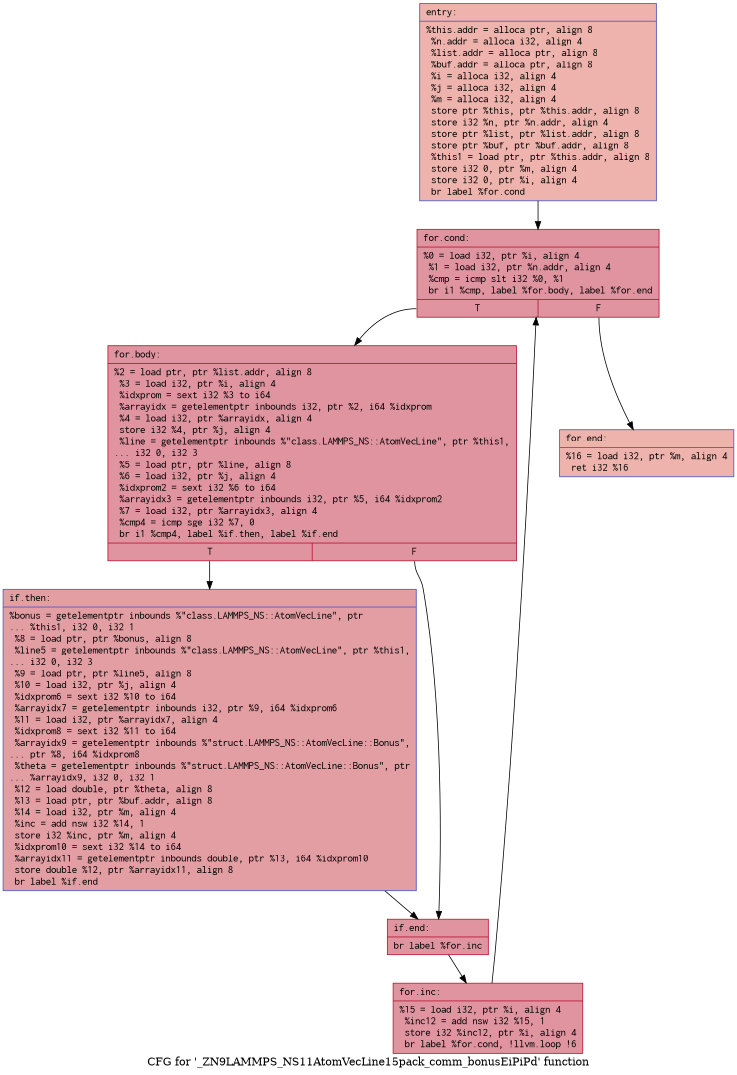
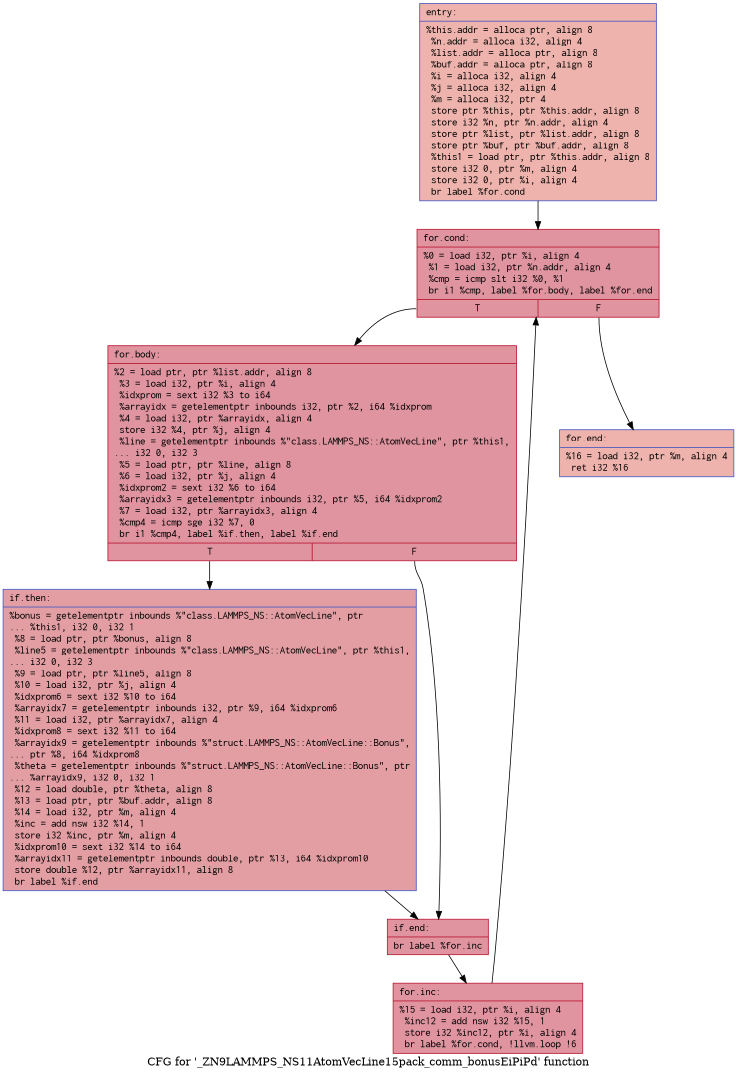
(491, 99) -> (486, 99)
